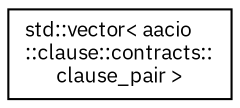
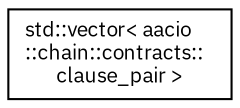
(120, 54) -> (120, 54)
